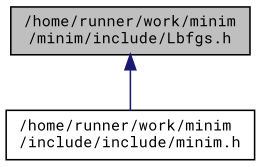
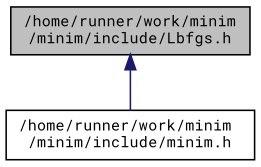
(130, 135) -> (130, 135)
